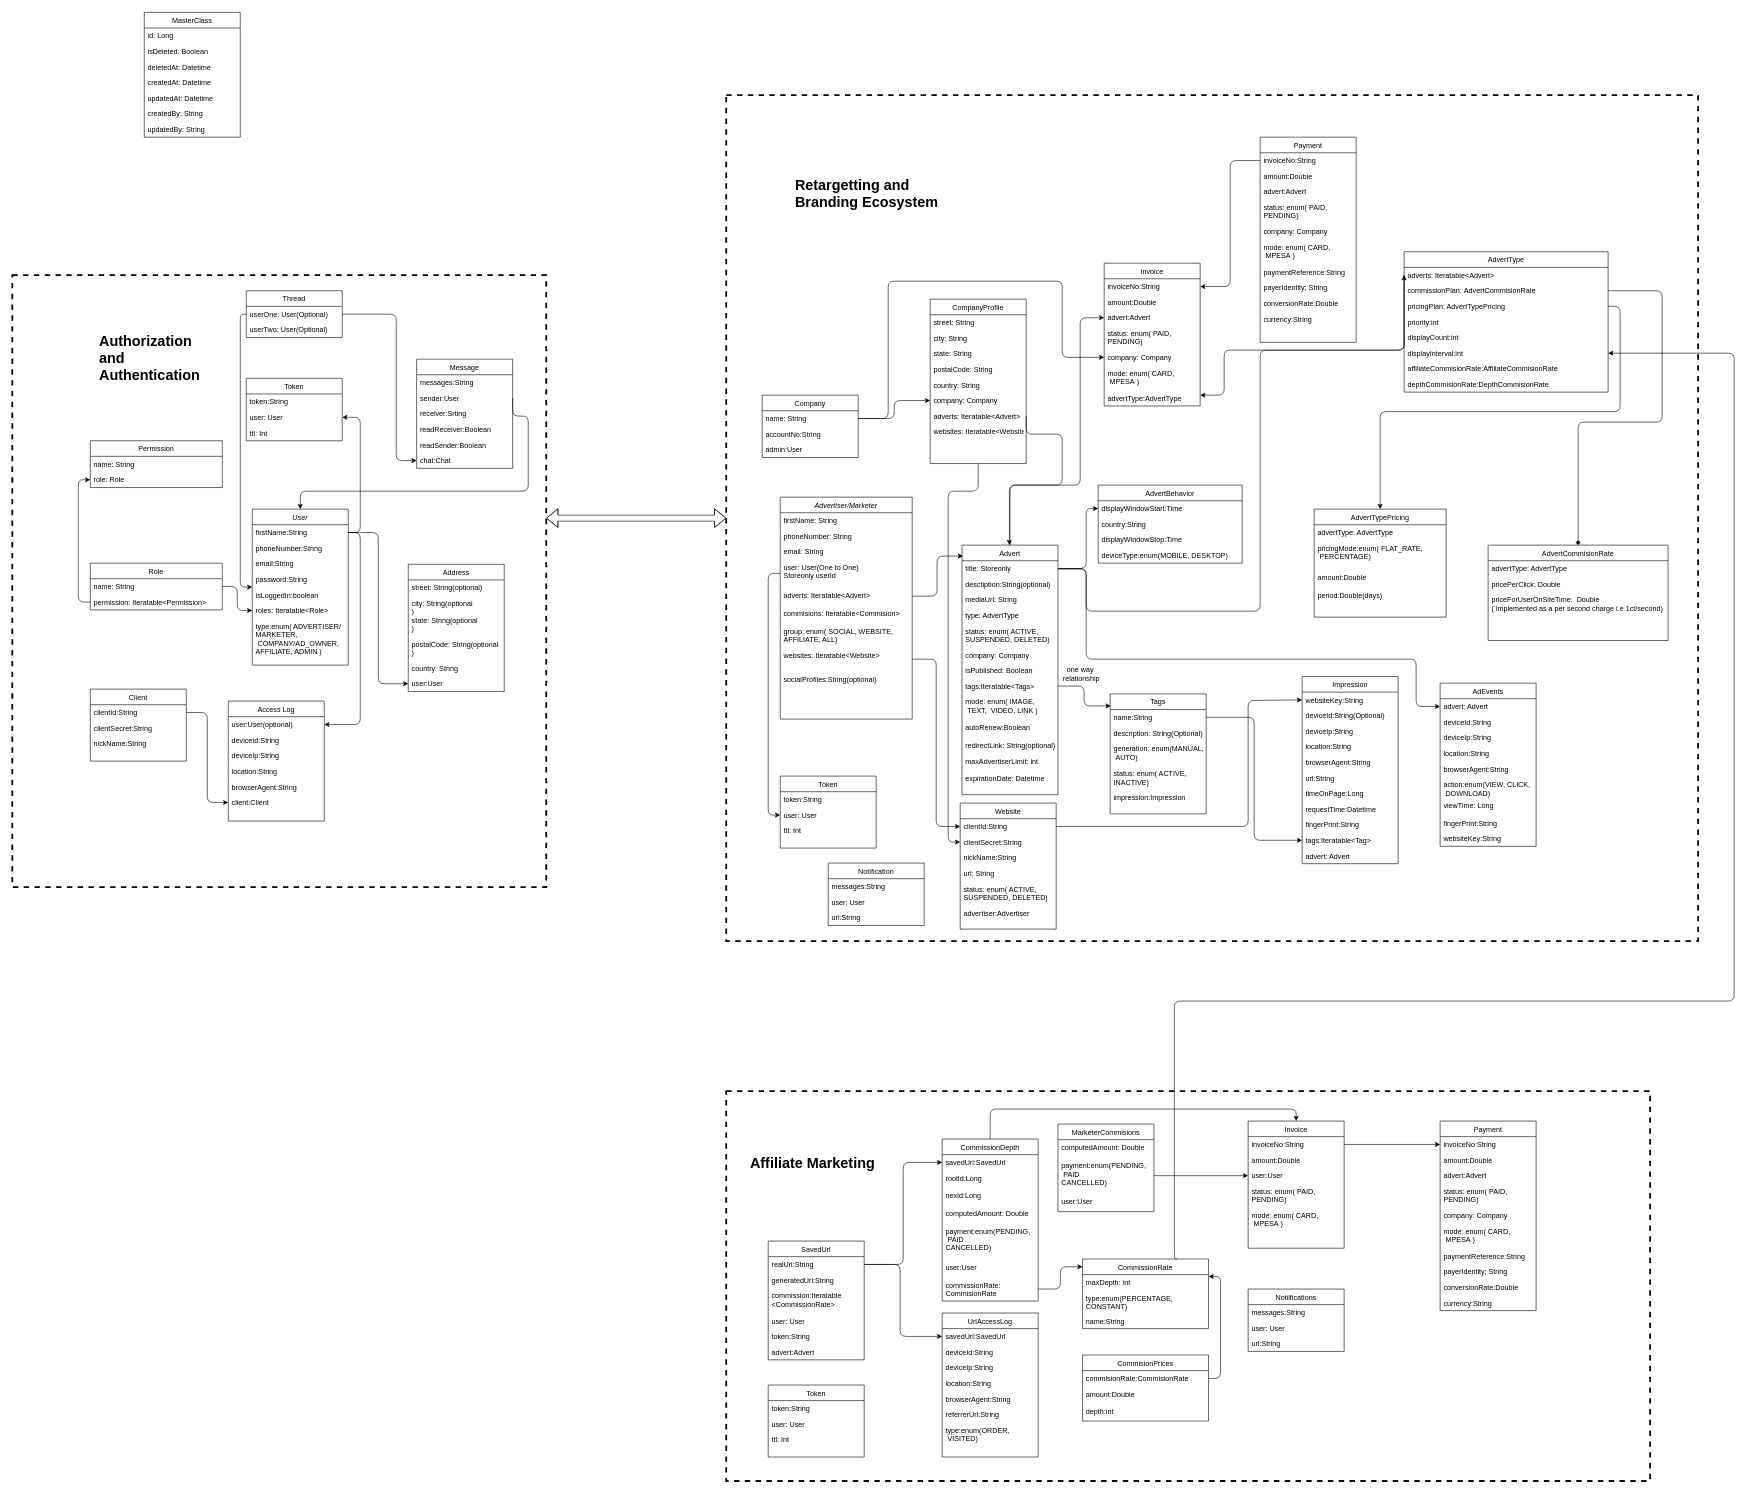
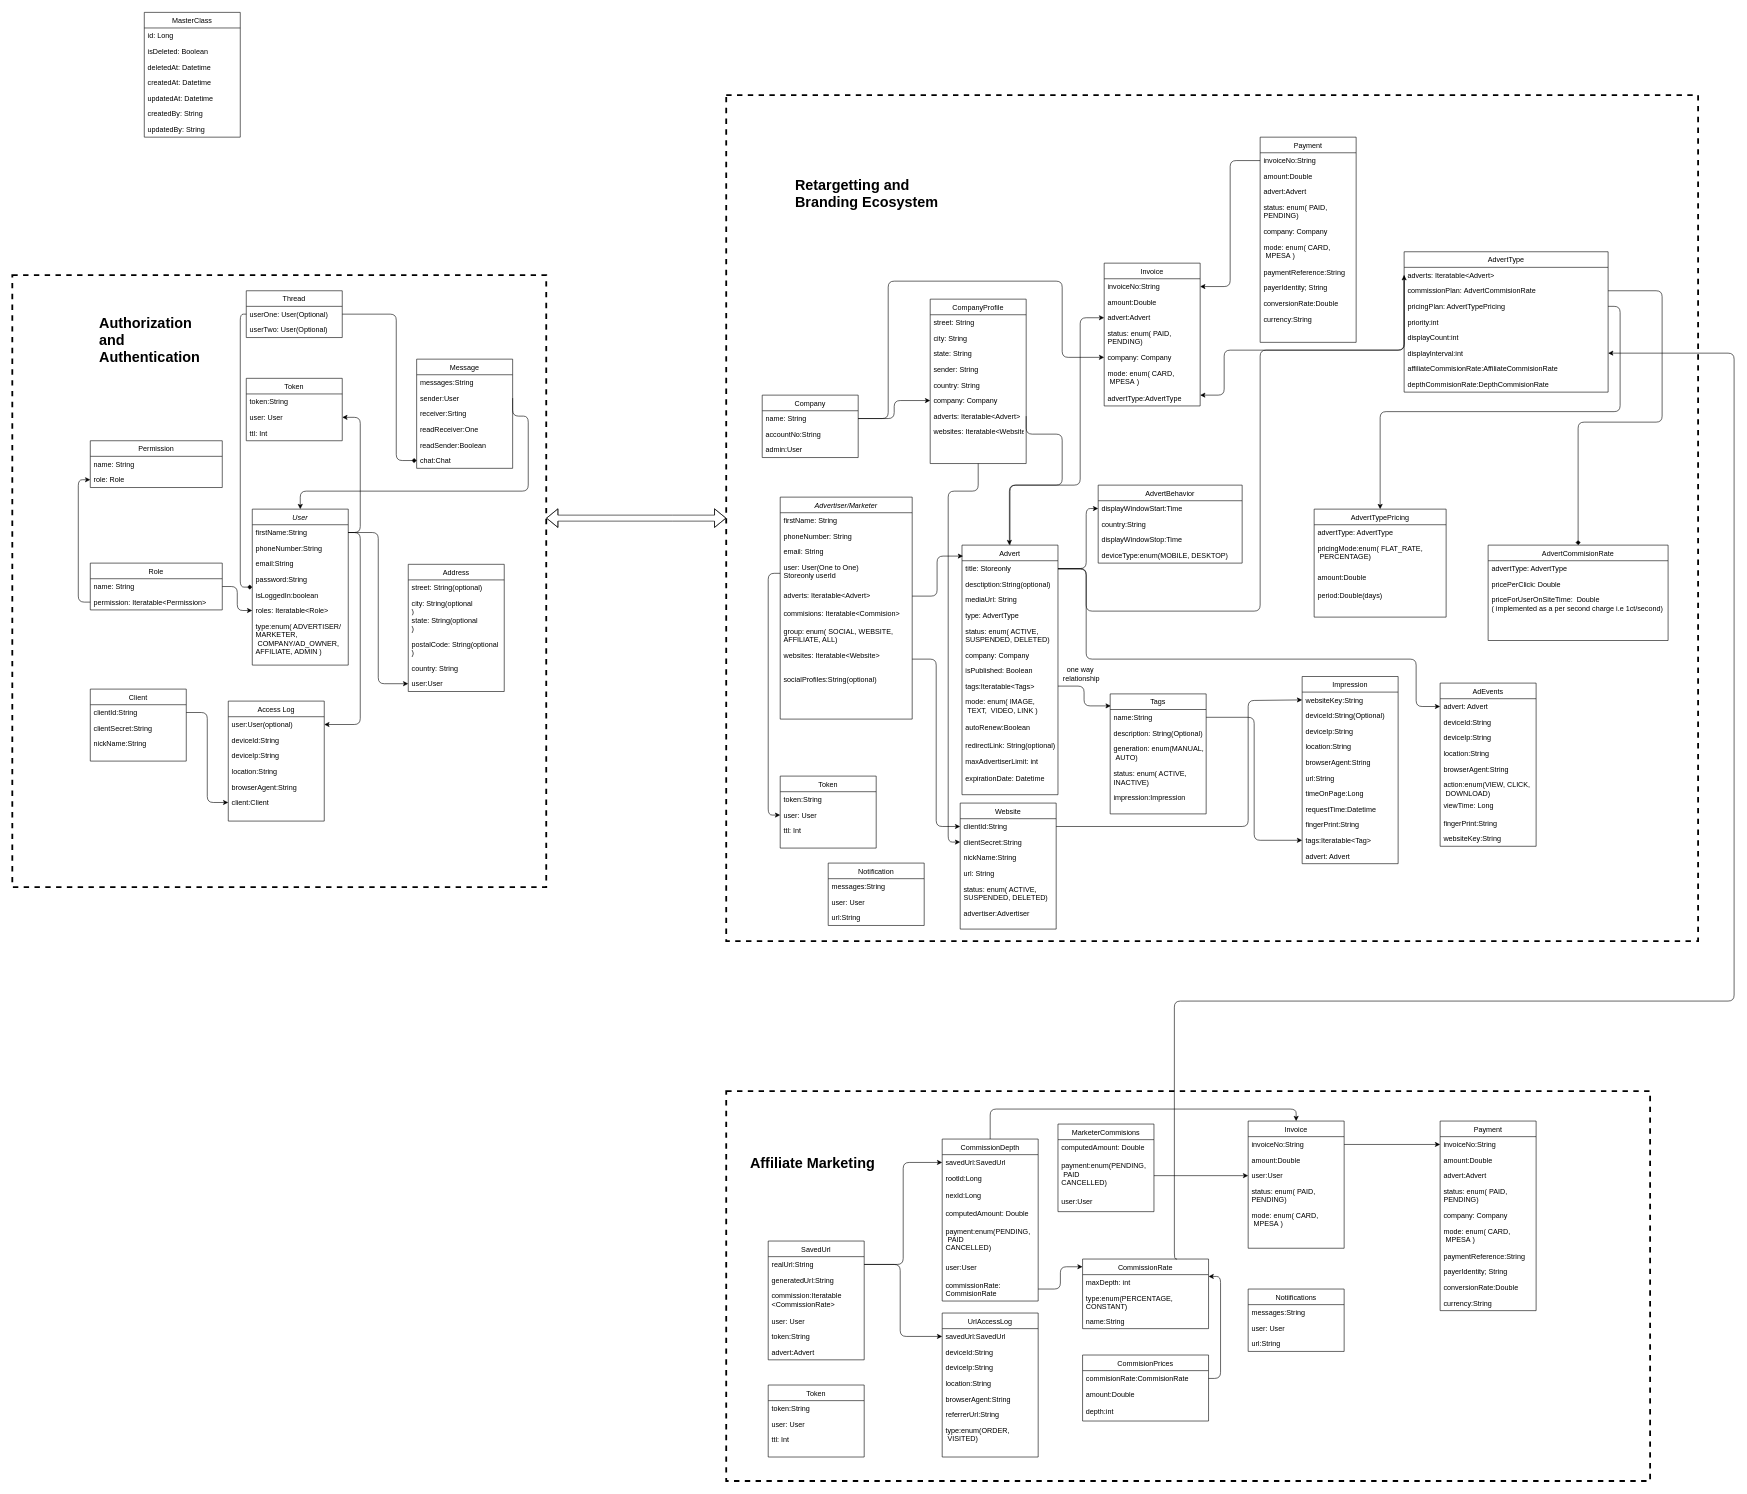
(153, 365) -> (153, 347)
(966, 370) -> (959, 370)
(458, 430) -> (450, 430)
(411, 461) -> (410, 461)
(246, 587) -> (246, 587)
